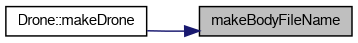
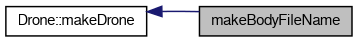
(166, 31) -> (181, 11)
